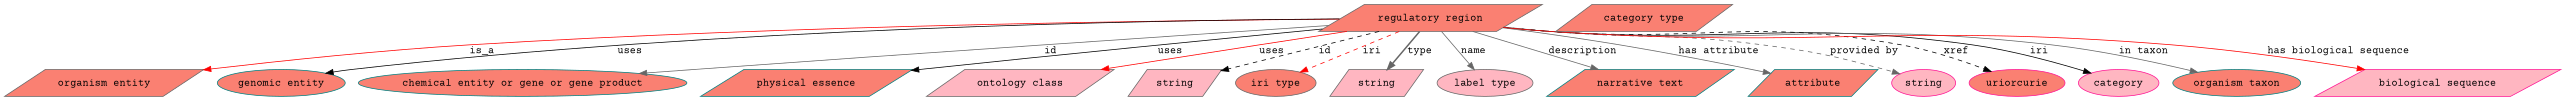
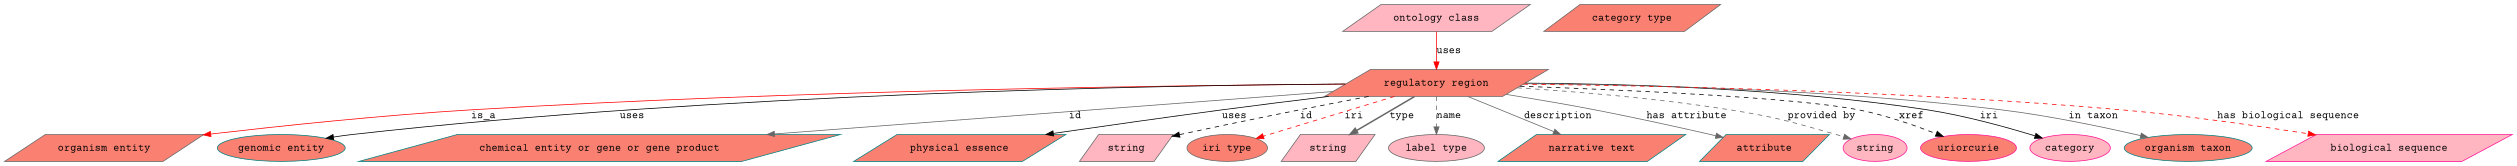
(2016, 36) -> (1917, 96)
(1455, 48) -> (1436, 112)
(1228, 50) -> (1436, 47)
(523, 83) -> (600, 148)
